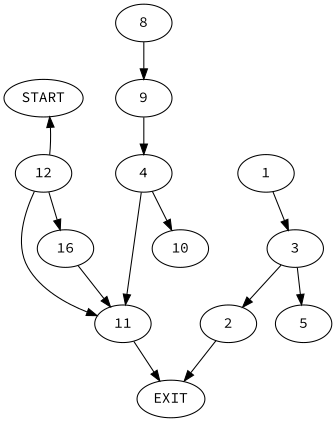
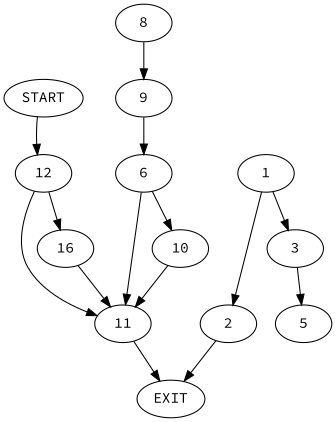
(51, 141) -> (37, 131)
(144, 173) -> (144, 173)
none -> (155, 282)
(265, 282) -> (249, 243)
